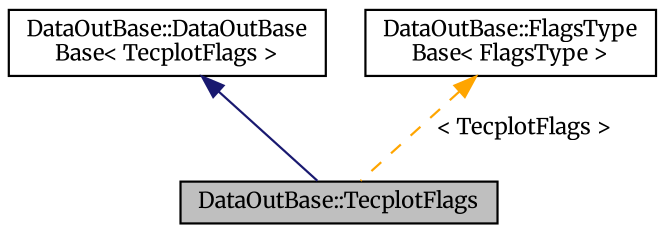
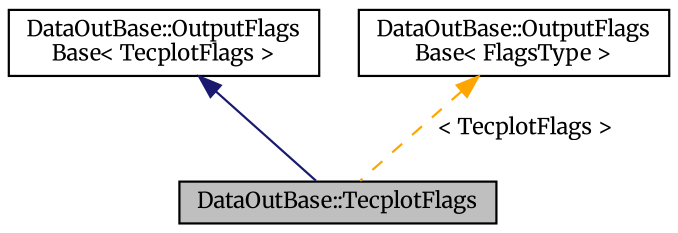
(167, 43) -> (164, 43)
(511, 43) -> (514, 43)
